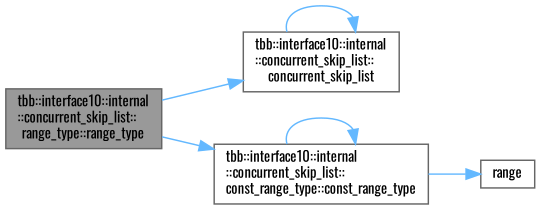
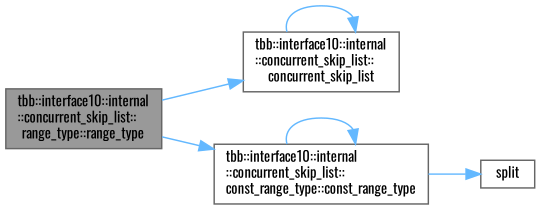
(508, 174) -> (508, 174)
